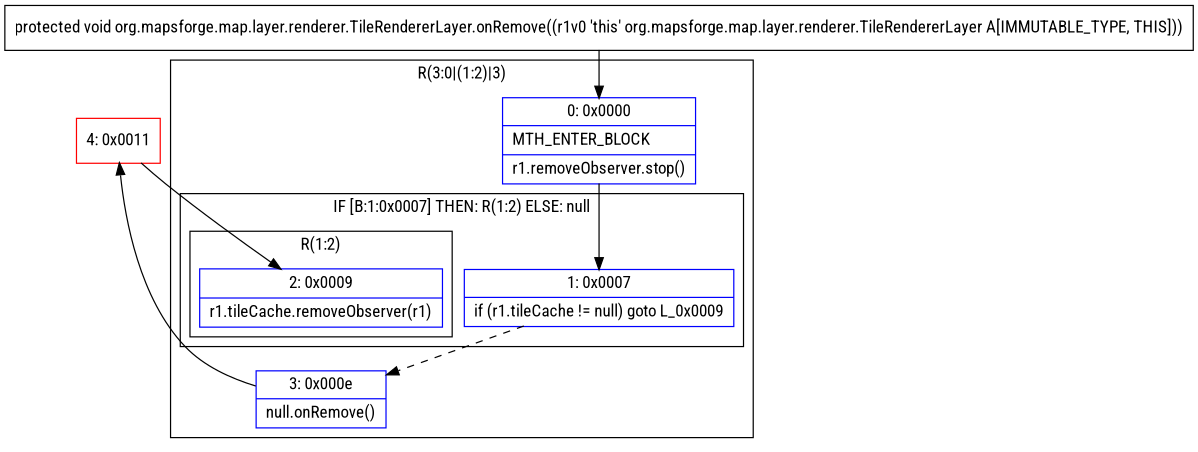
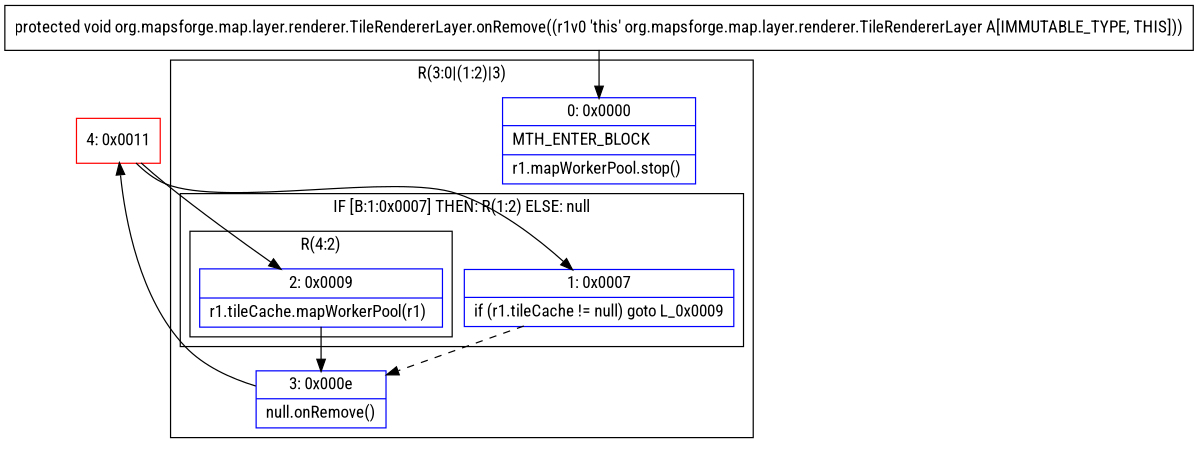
(599, 169) -> (597, 169)
(599, 221) -> (357, 188)
(321, 245) -> (321, 245)
(321, 312) -> (318, 312)
none -> (321, 343)
